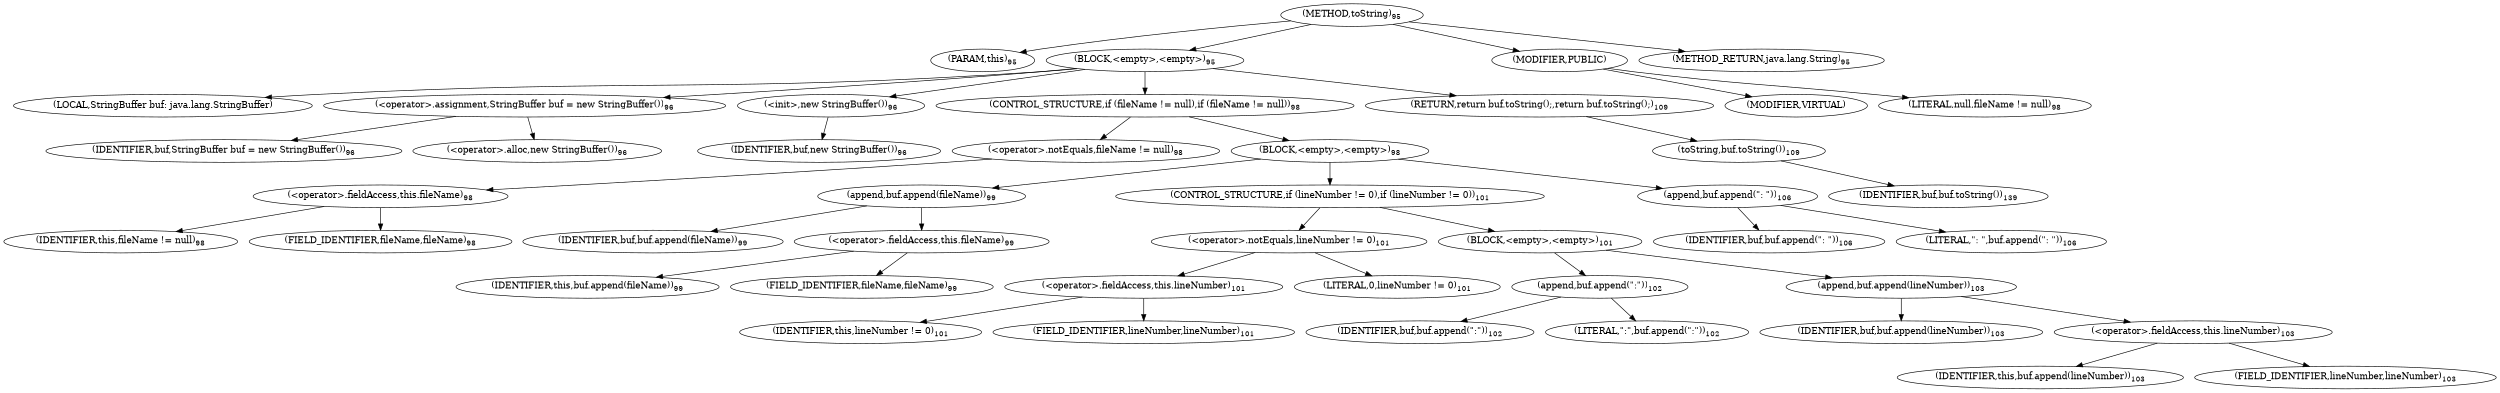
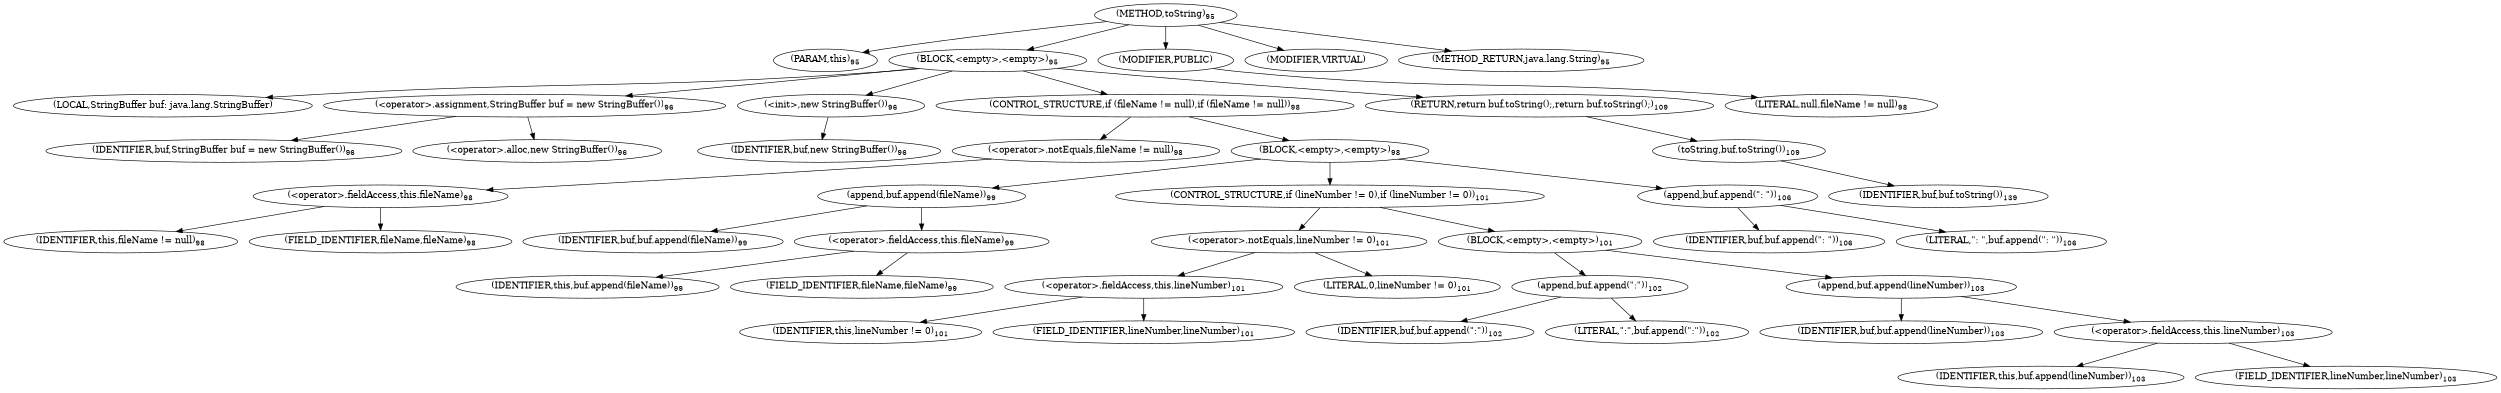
(1674, 82) -> (1238, 37)
